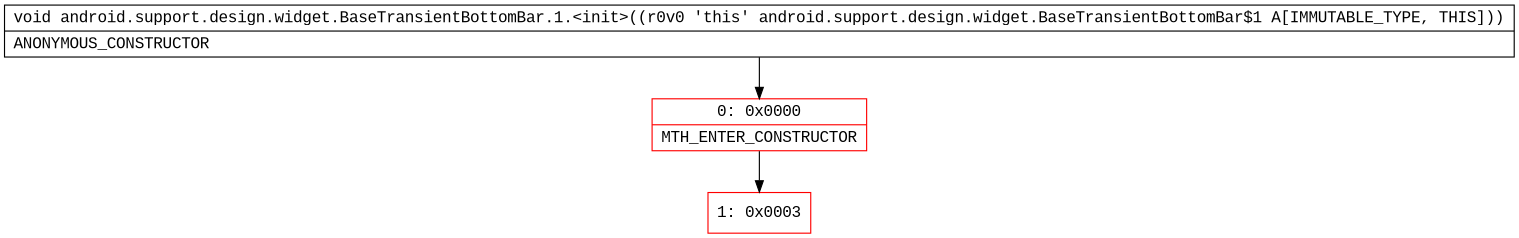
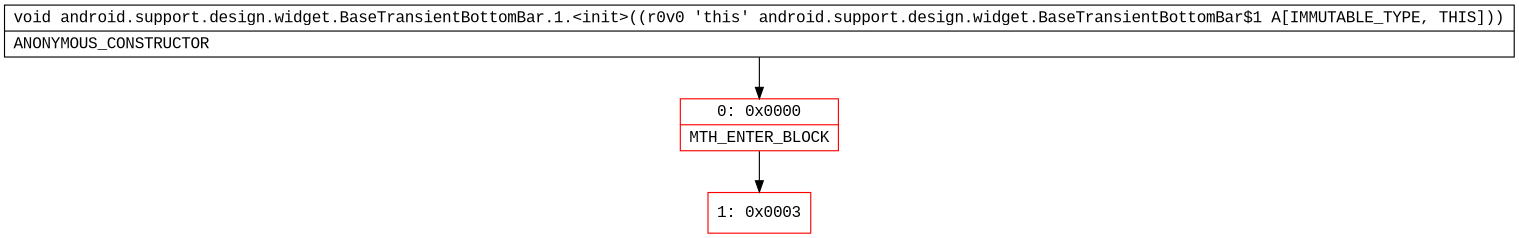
(759, 137) -> (759, 137)
